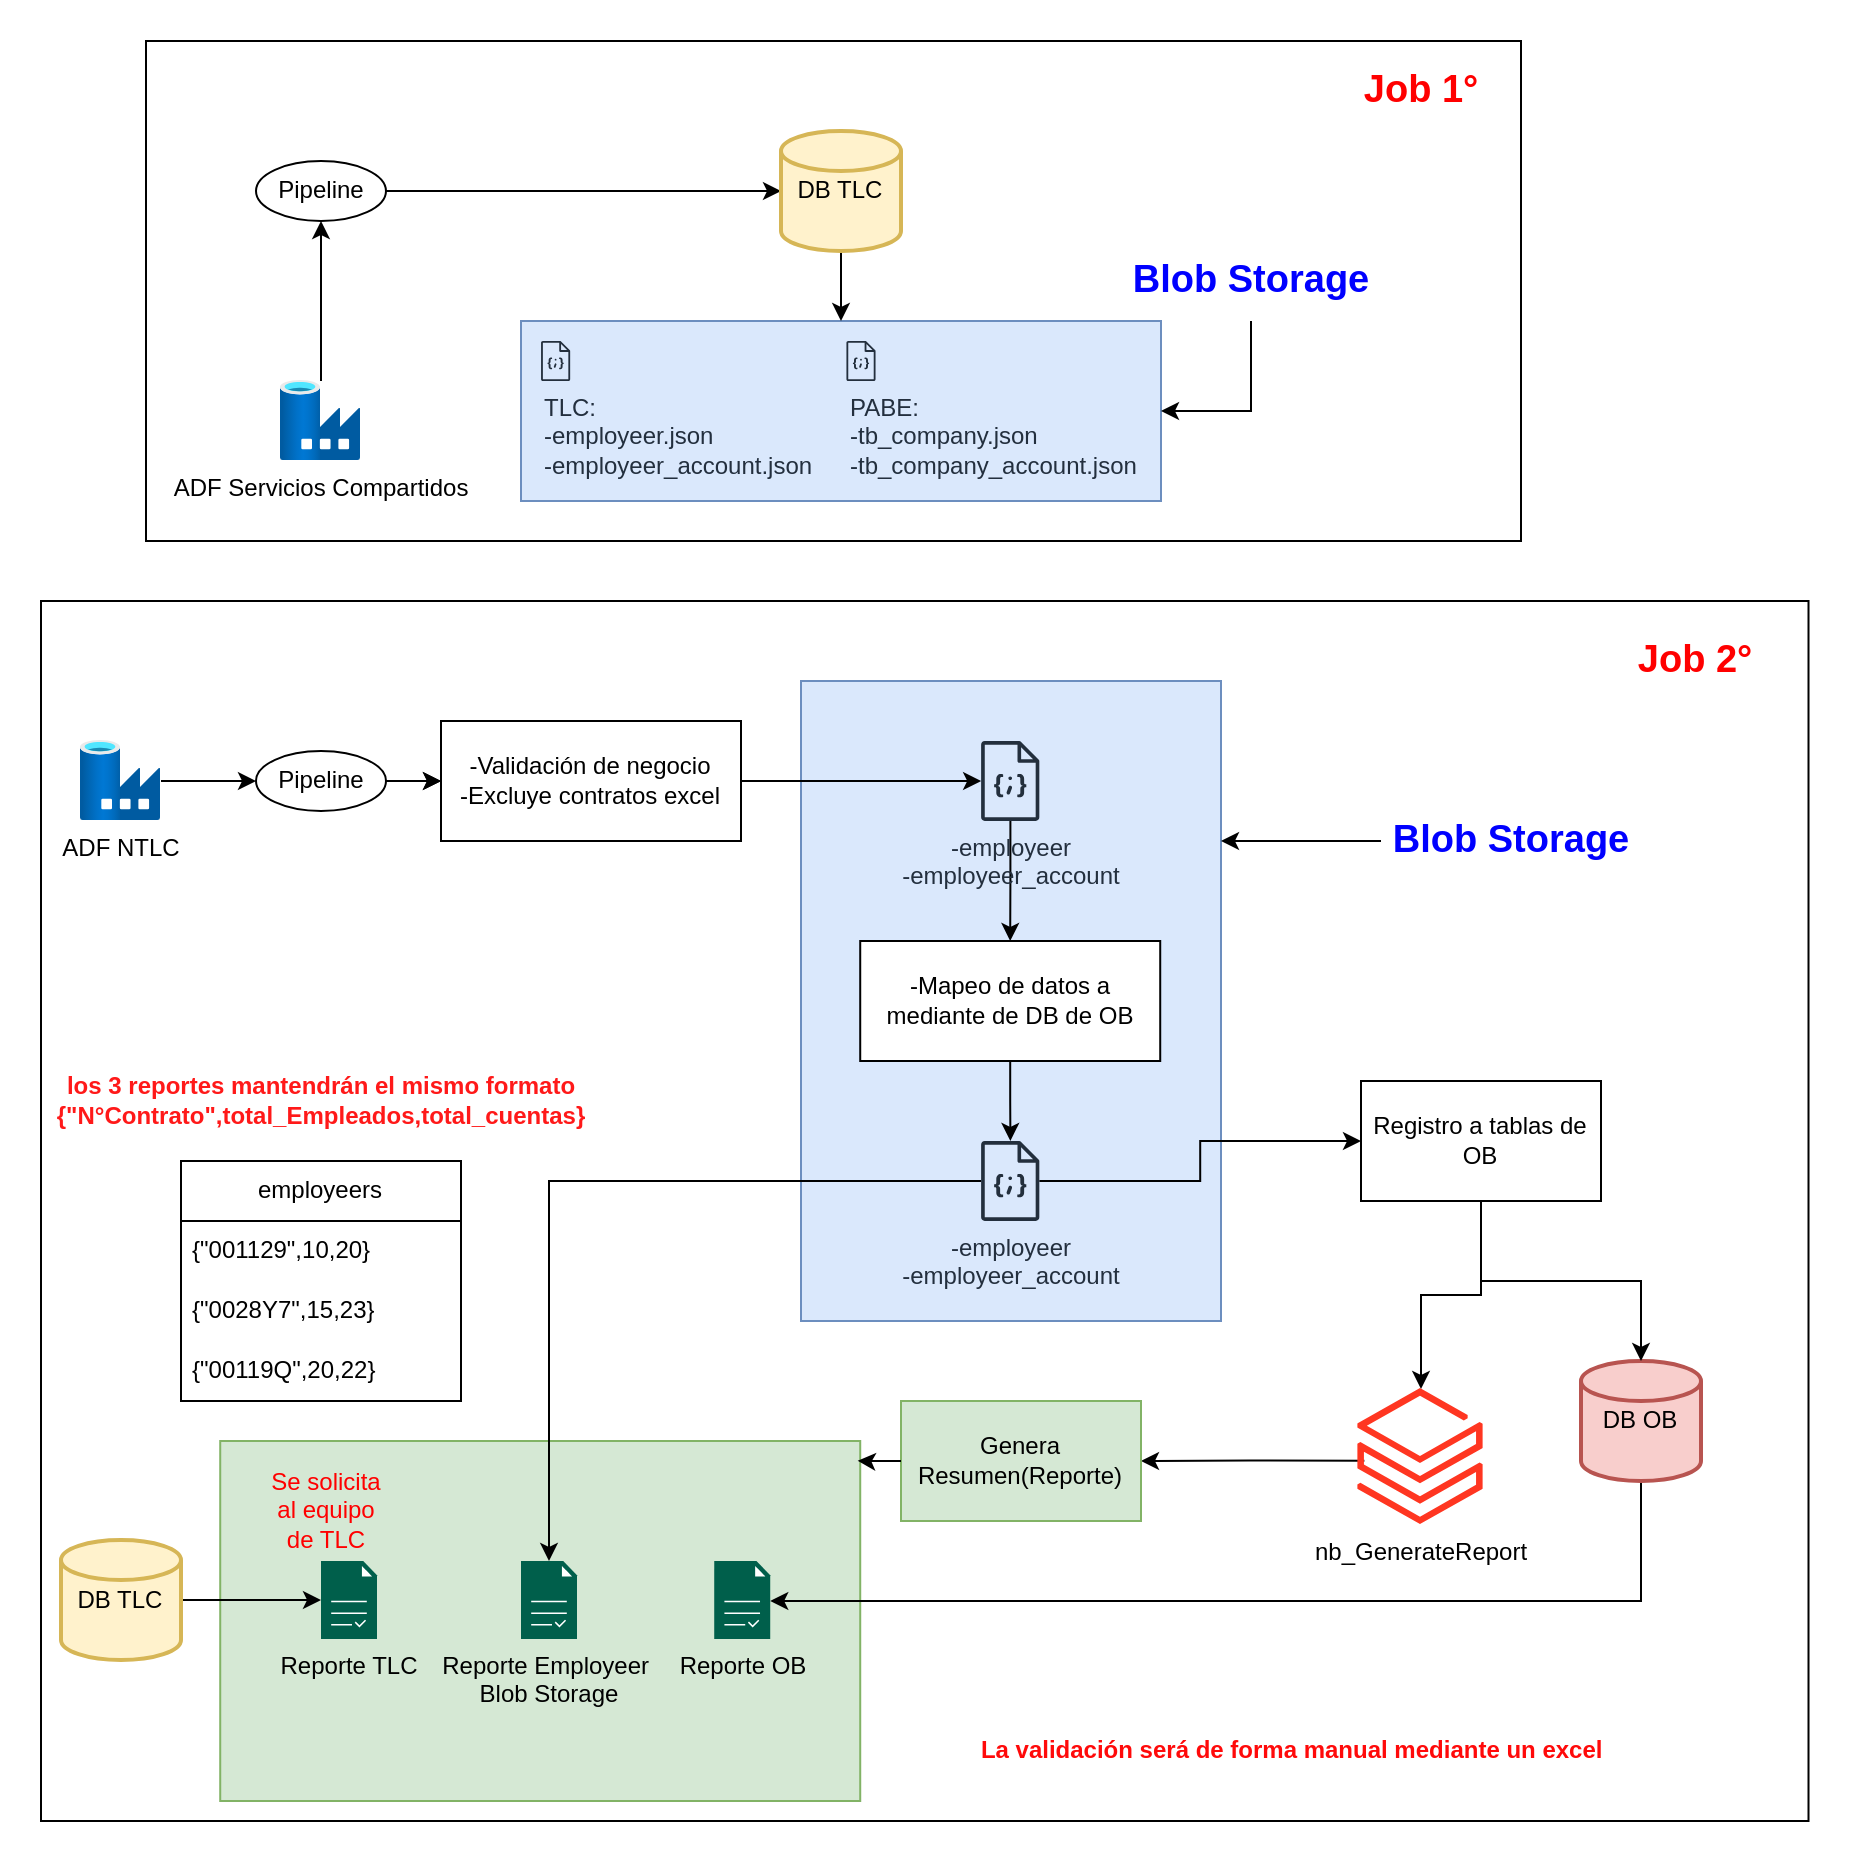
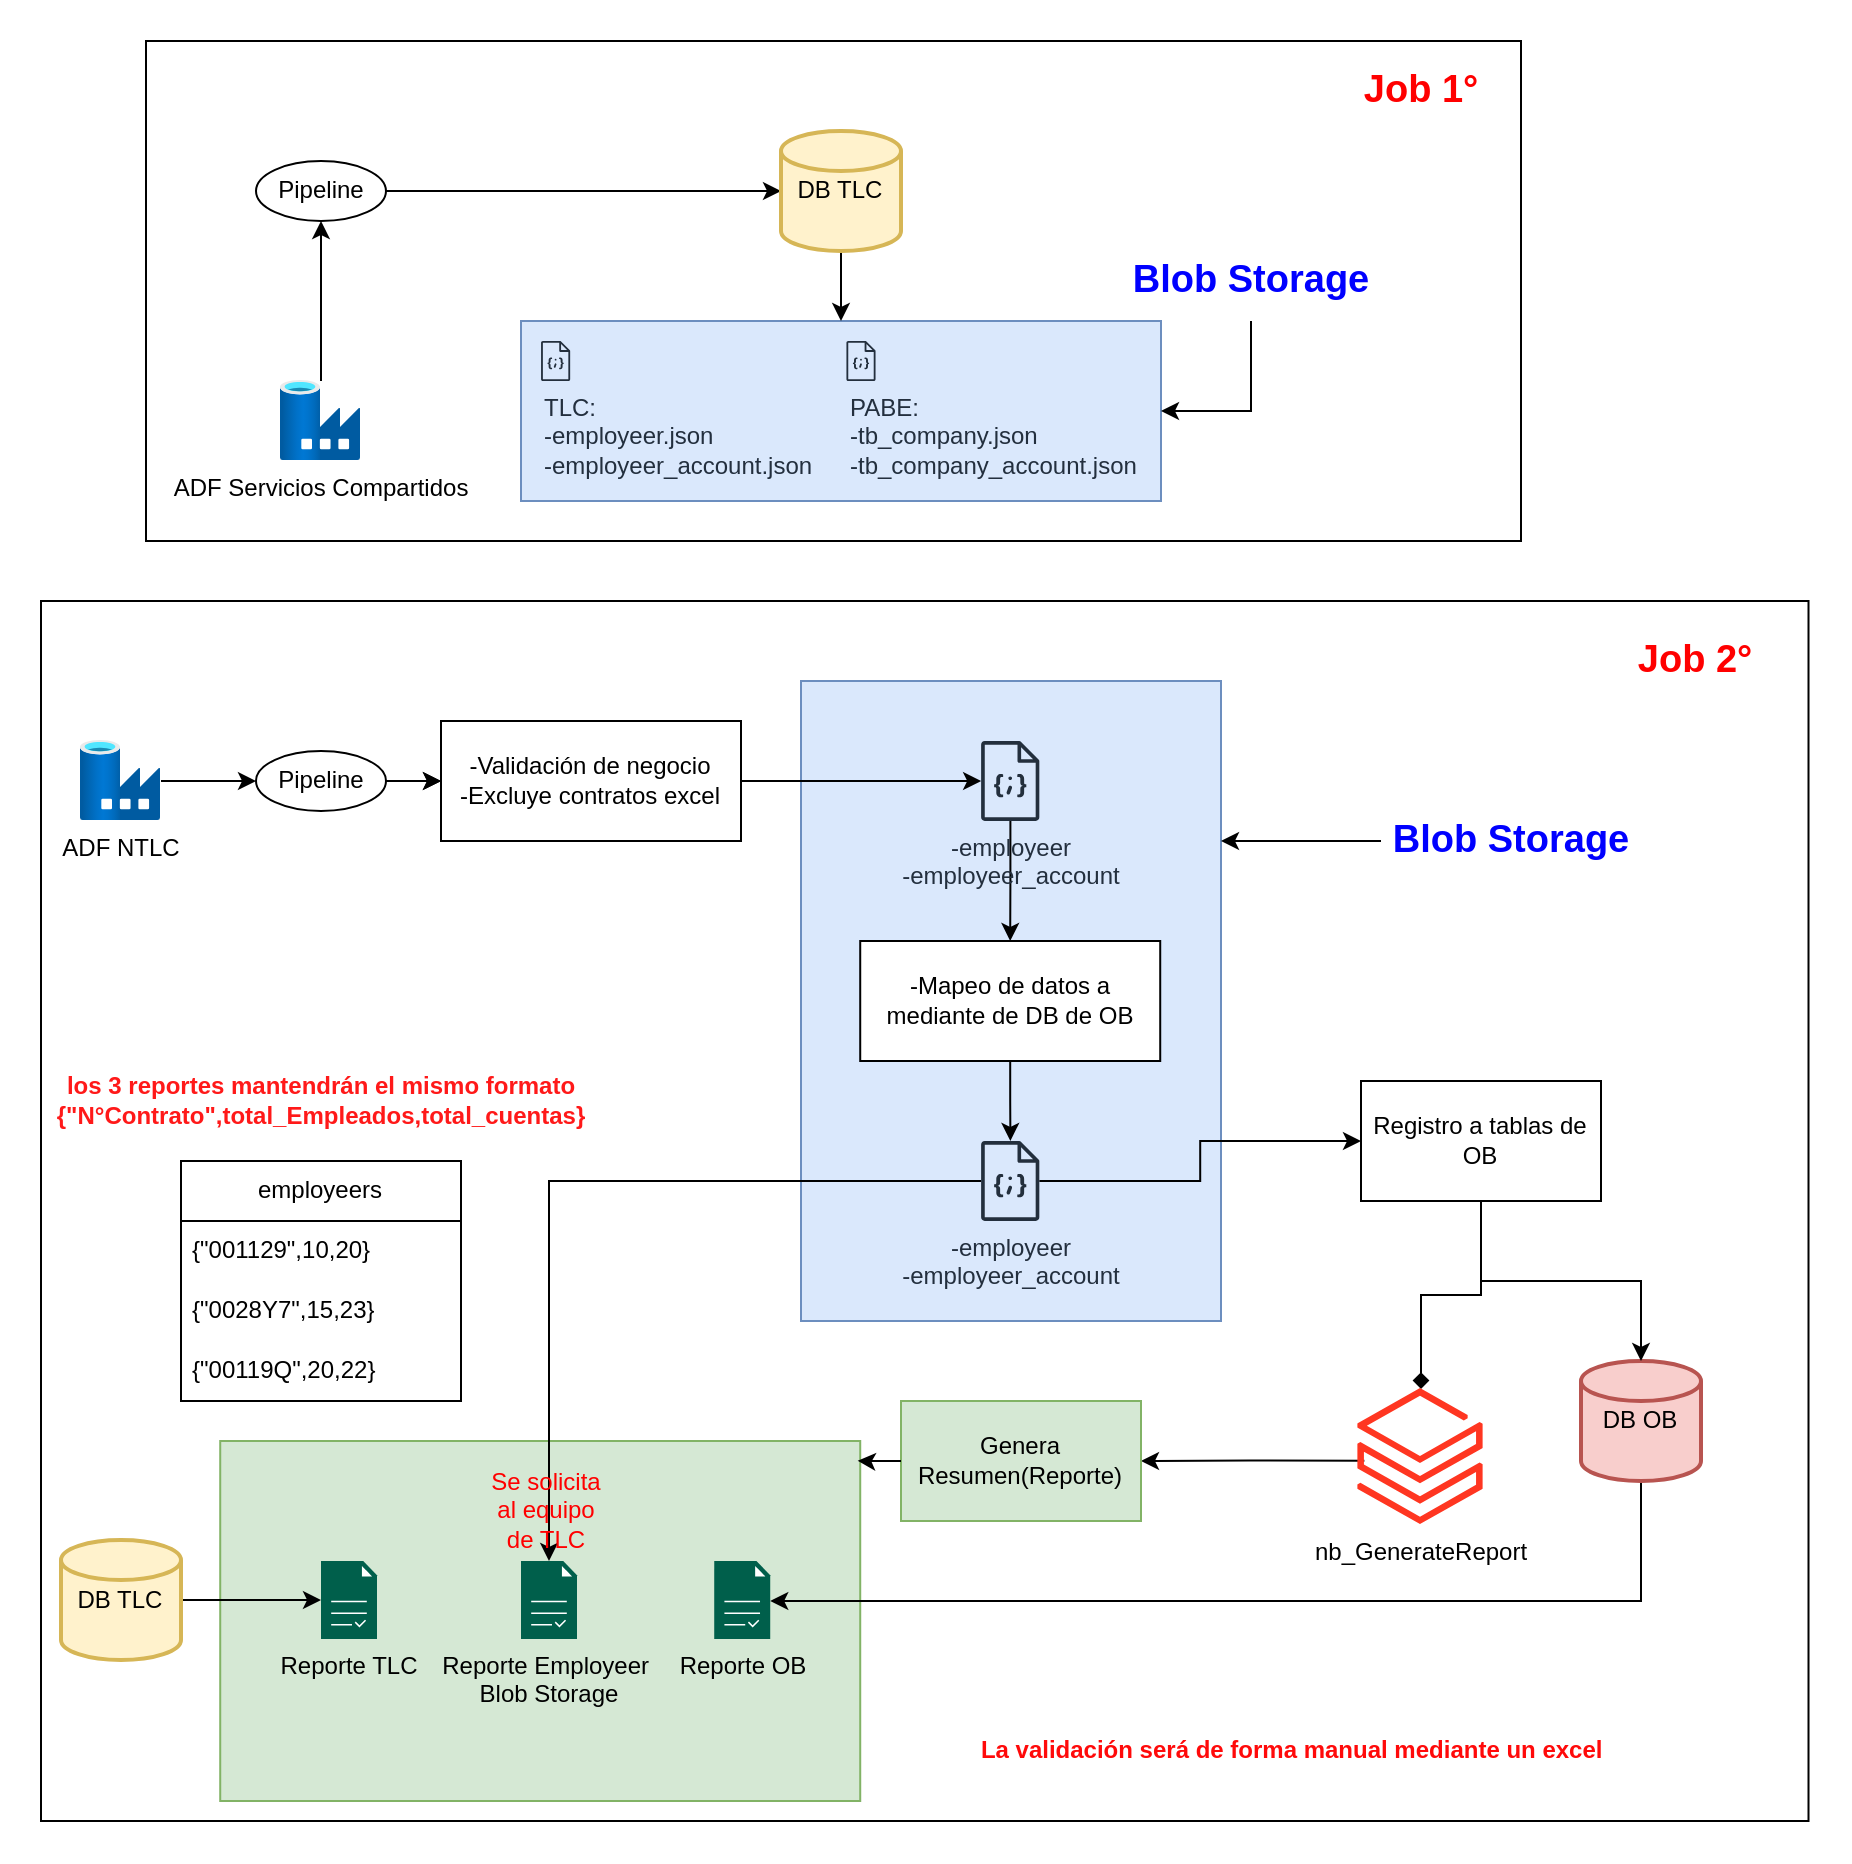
(1421, 1374) -> (1421, 1373)
(326, 1510) -> (546, 1510)
